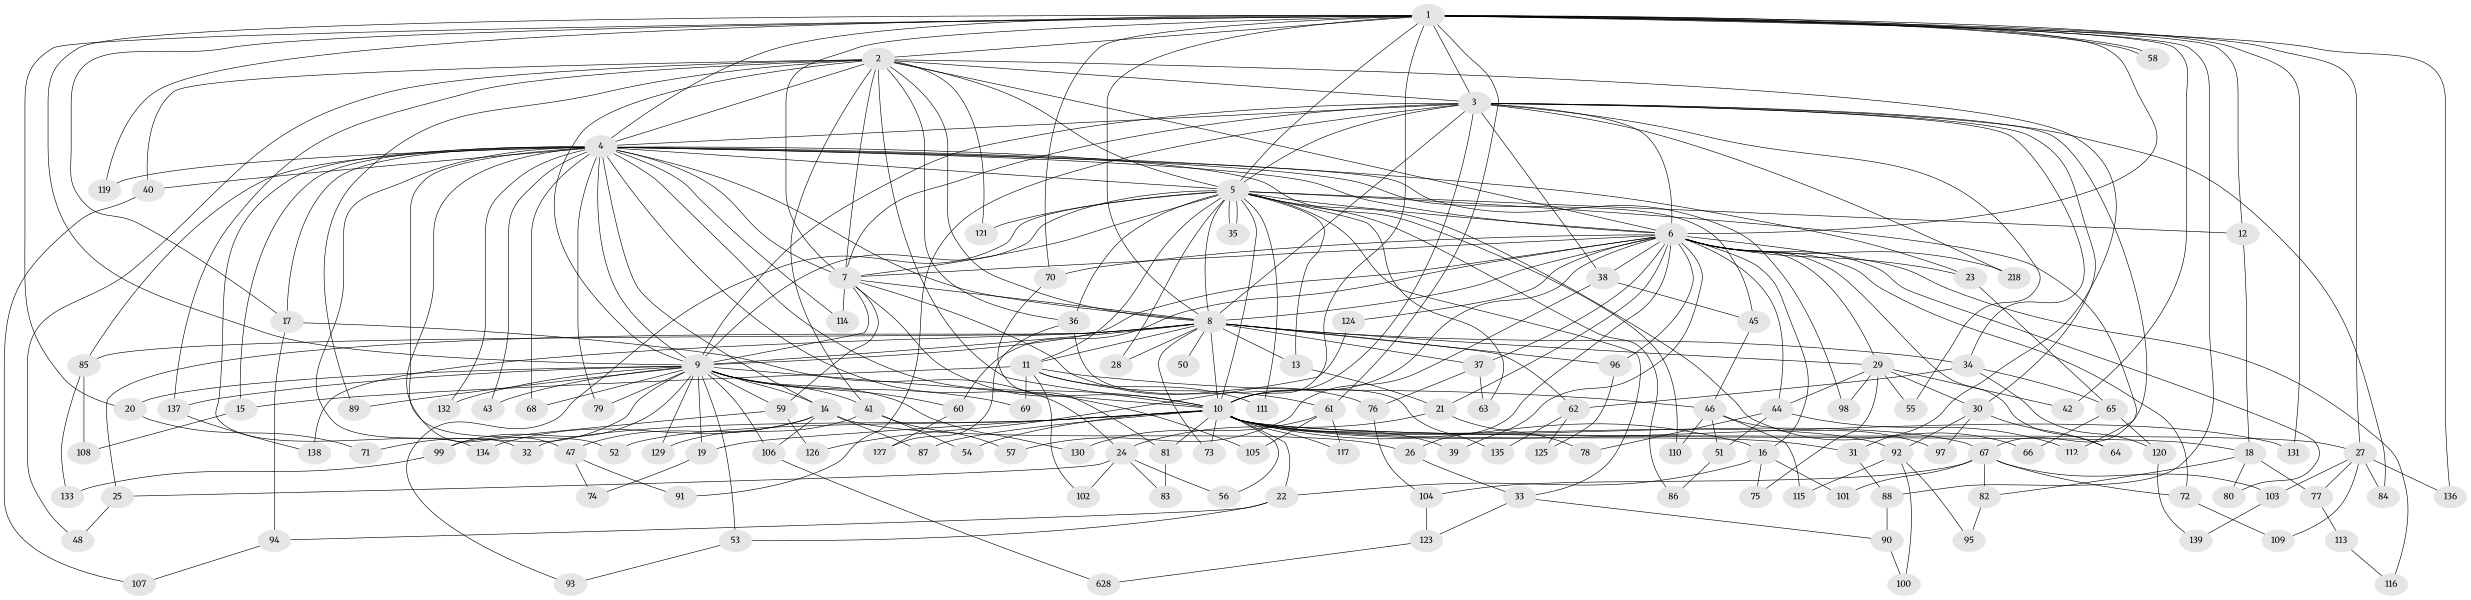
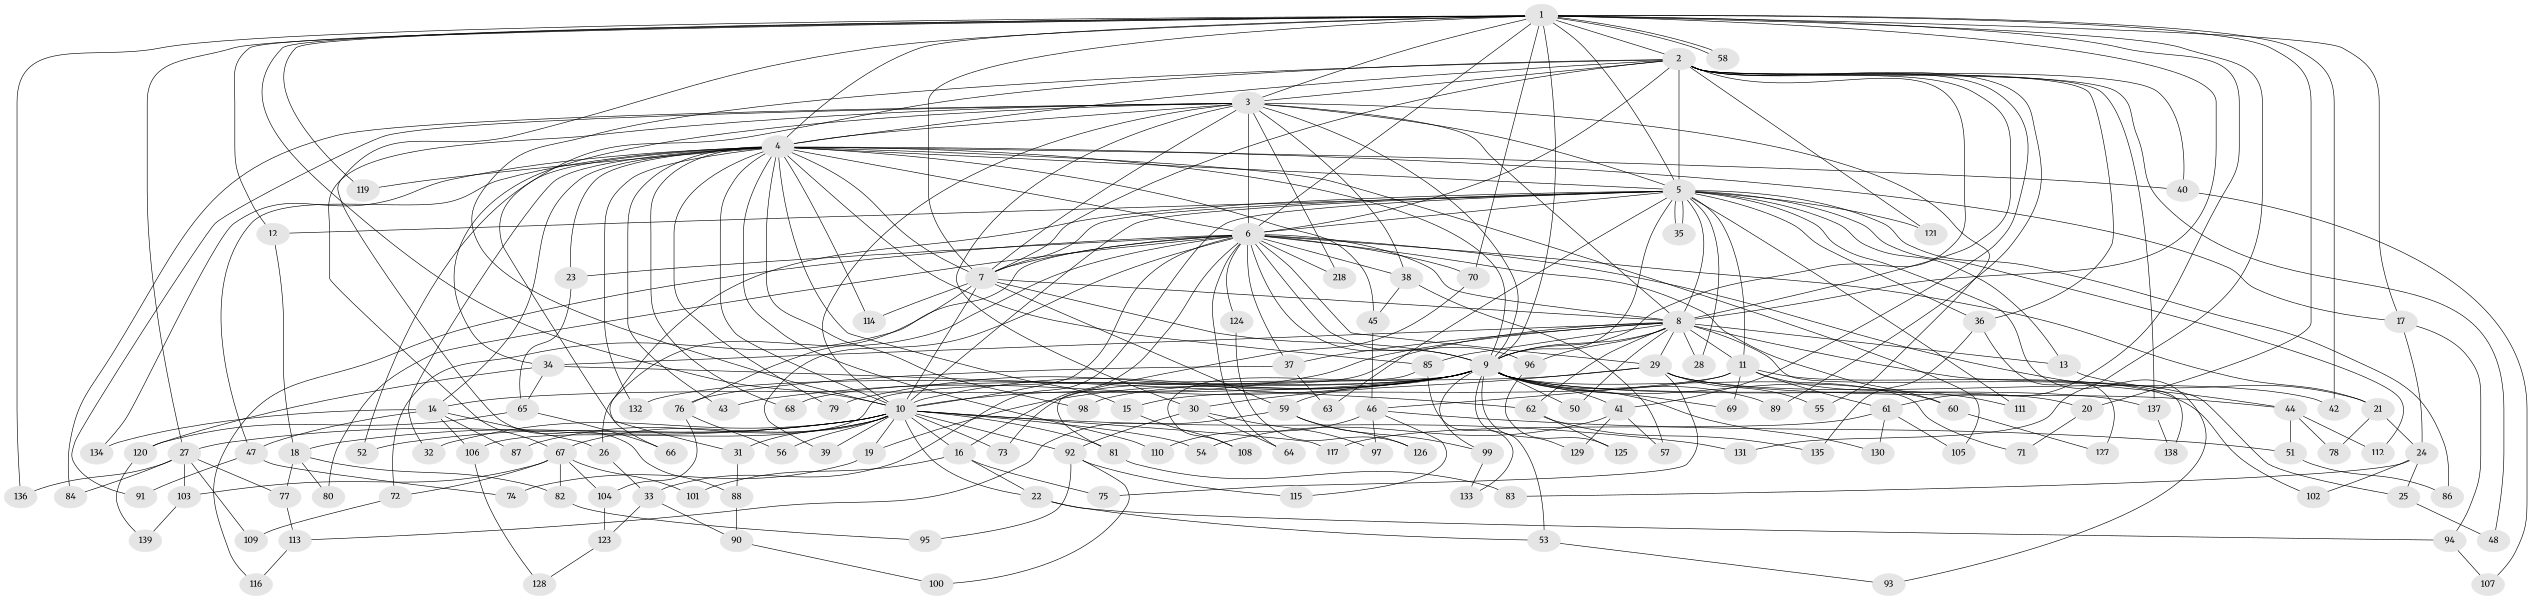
(896, 265) -> none
none -> (1531, 387)
(1172, 476) -> (731, 431)
none -> (799, 504)
(1104, 585) -> (540, 585)
